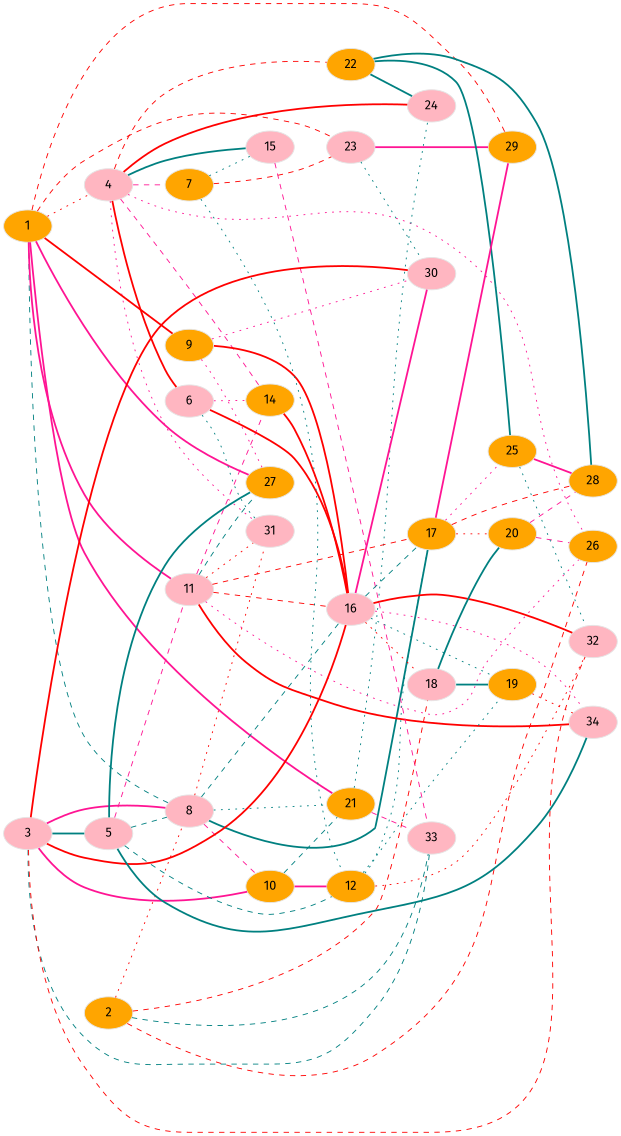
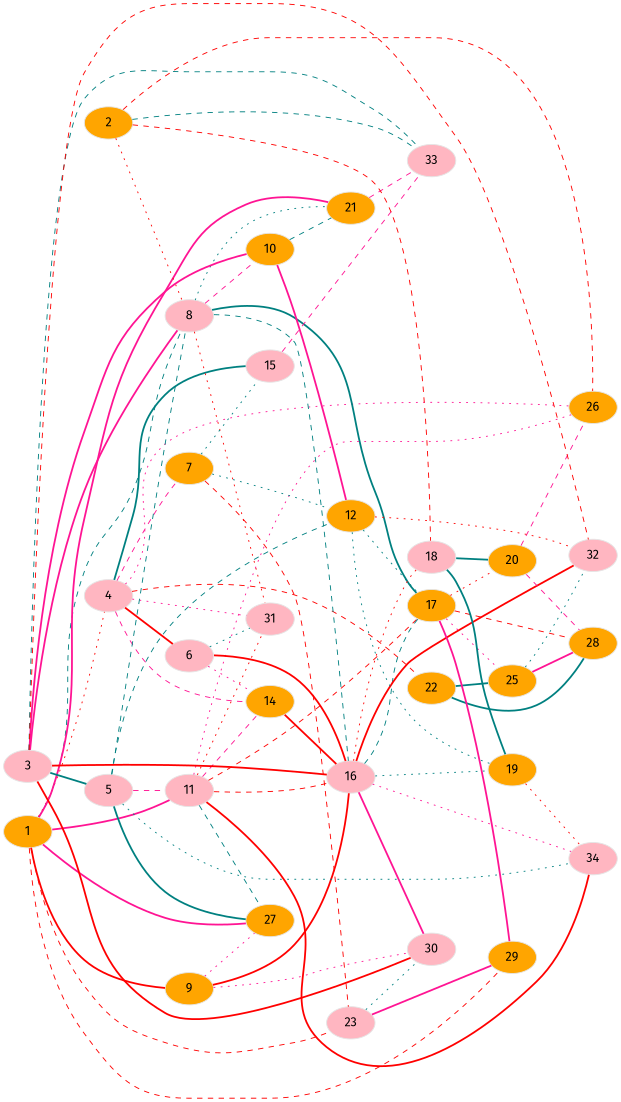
(432, 106) -> none
(361, 914) -> (324, 879)
